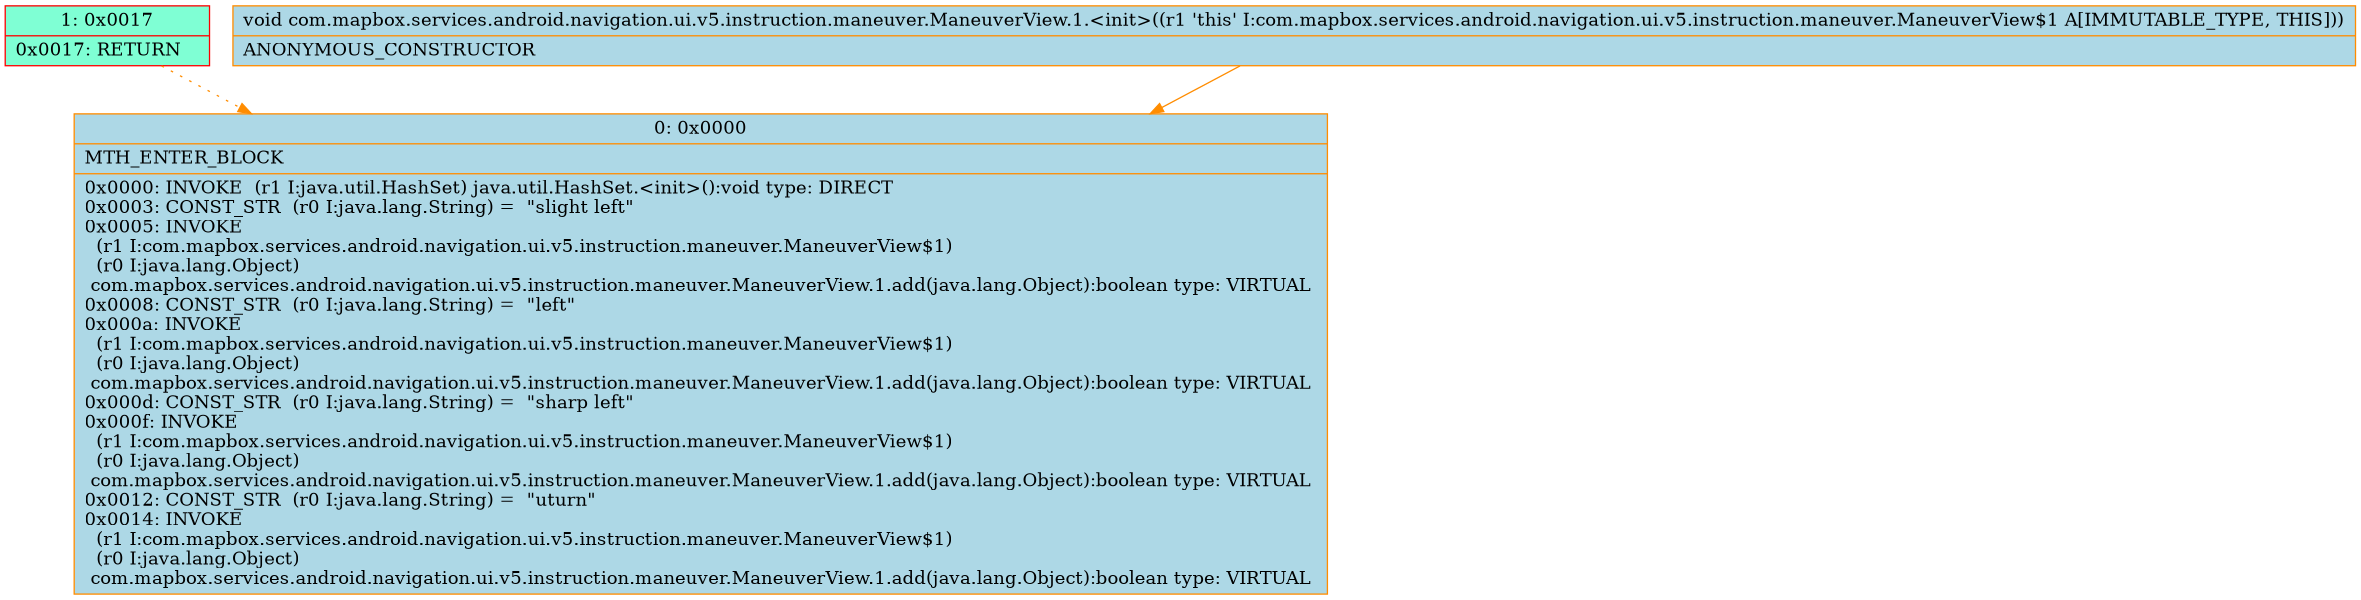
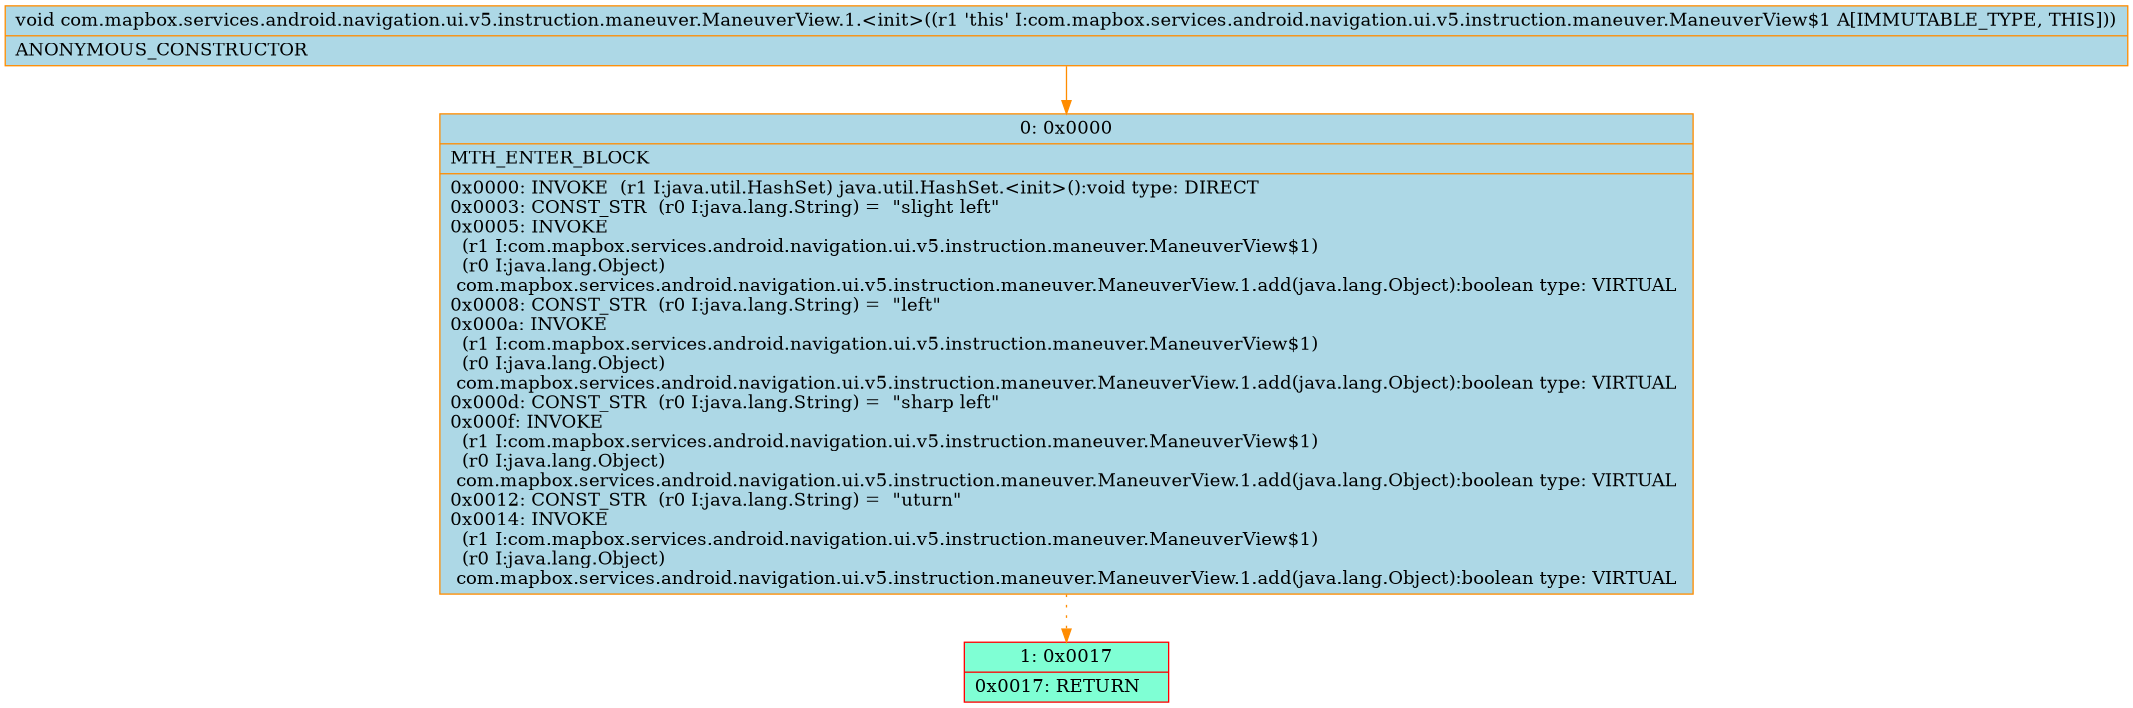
(201, 87) -> (1066, 612)
